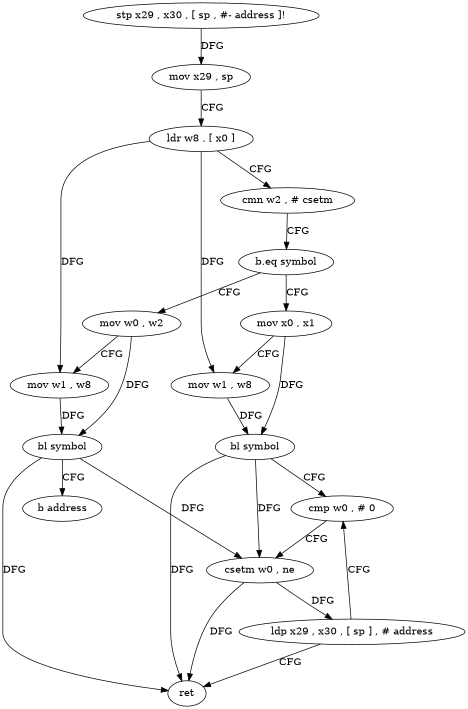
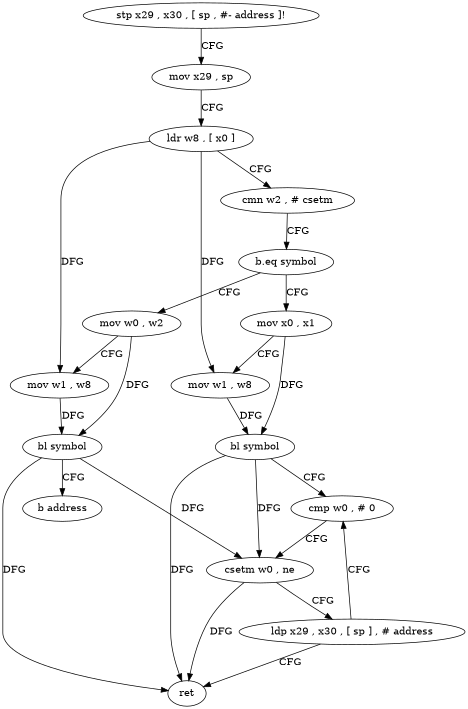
(212, 46) -> (212, 46)
(323, 601) -> (323, 601)
